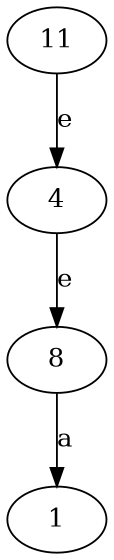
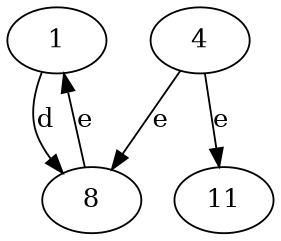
(57, 111) -> (211, 111)
none -> (33, 117)
(65, 440) -> (85, 120)
